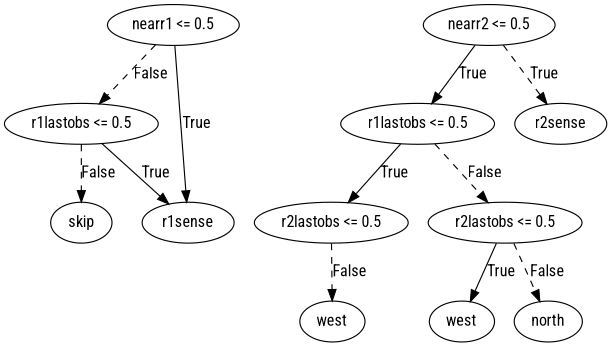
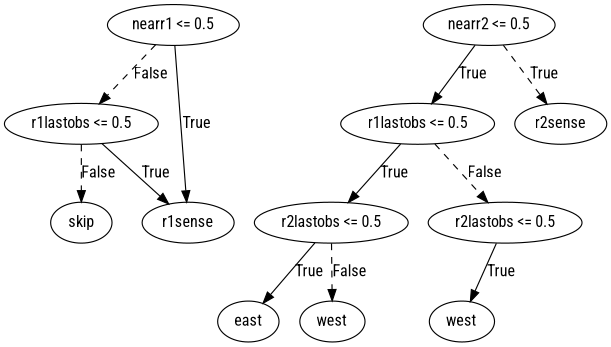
none -> (248, 322)
(548, 322) -> none
